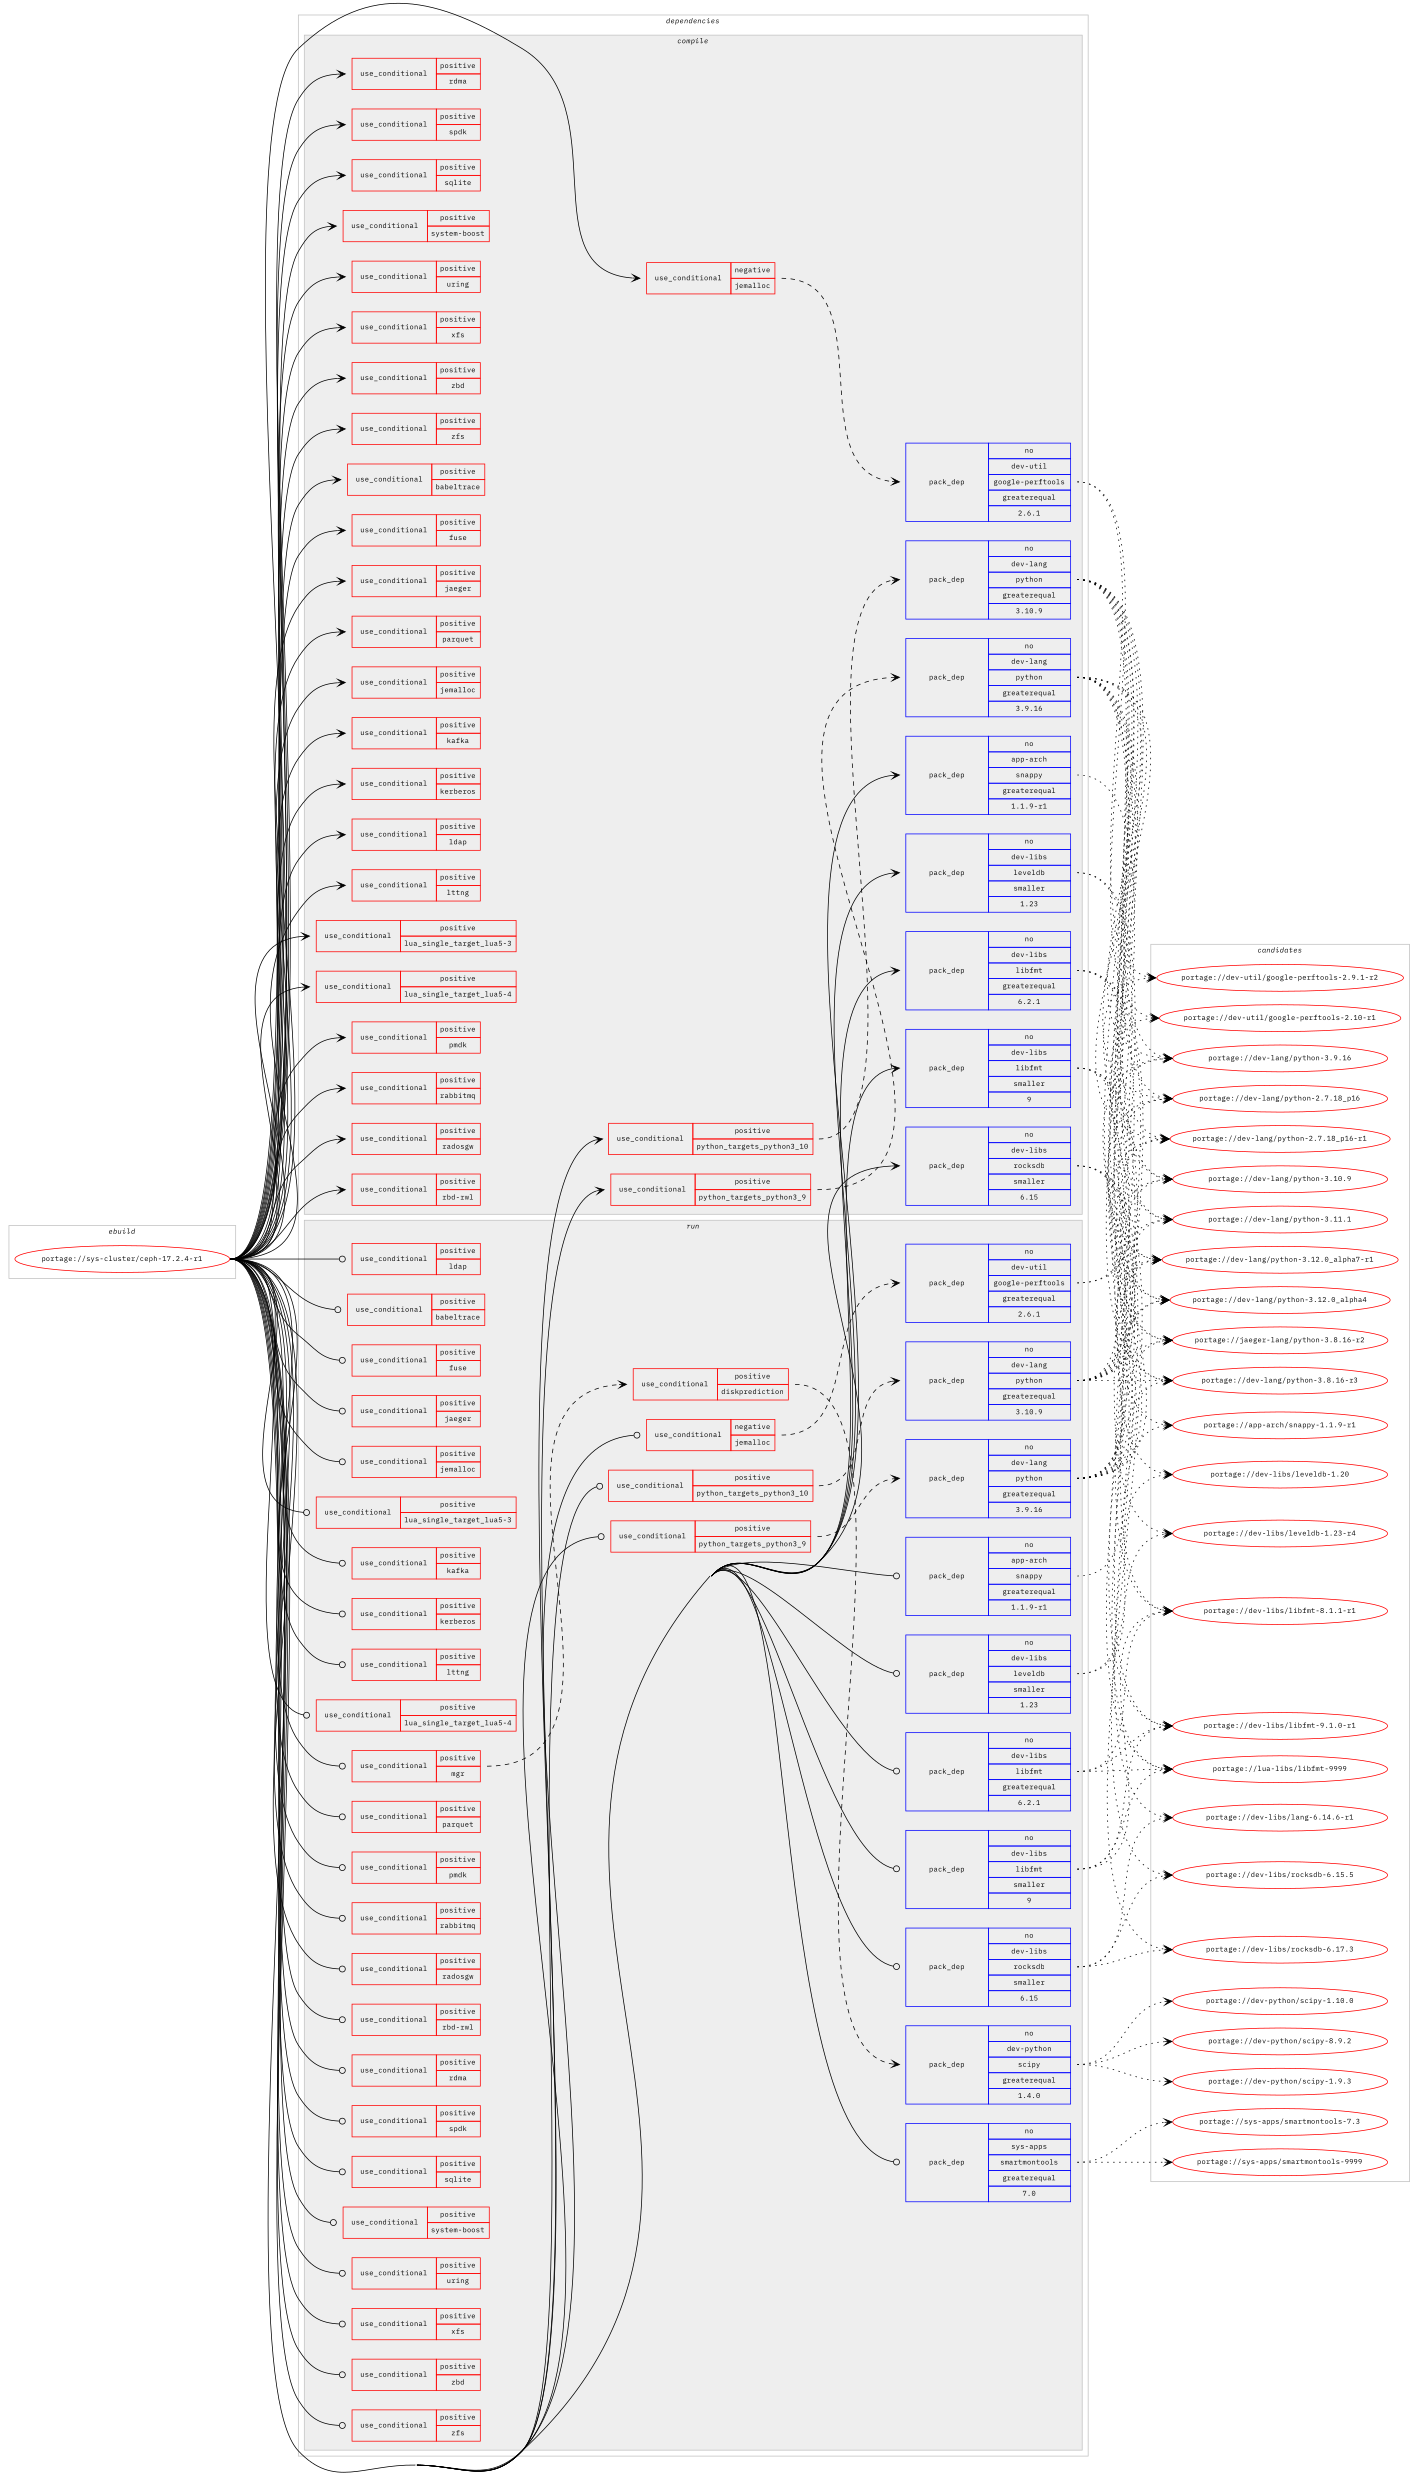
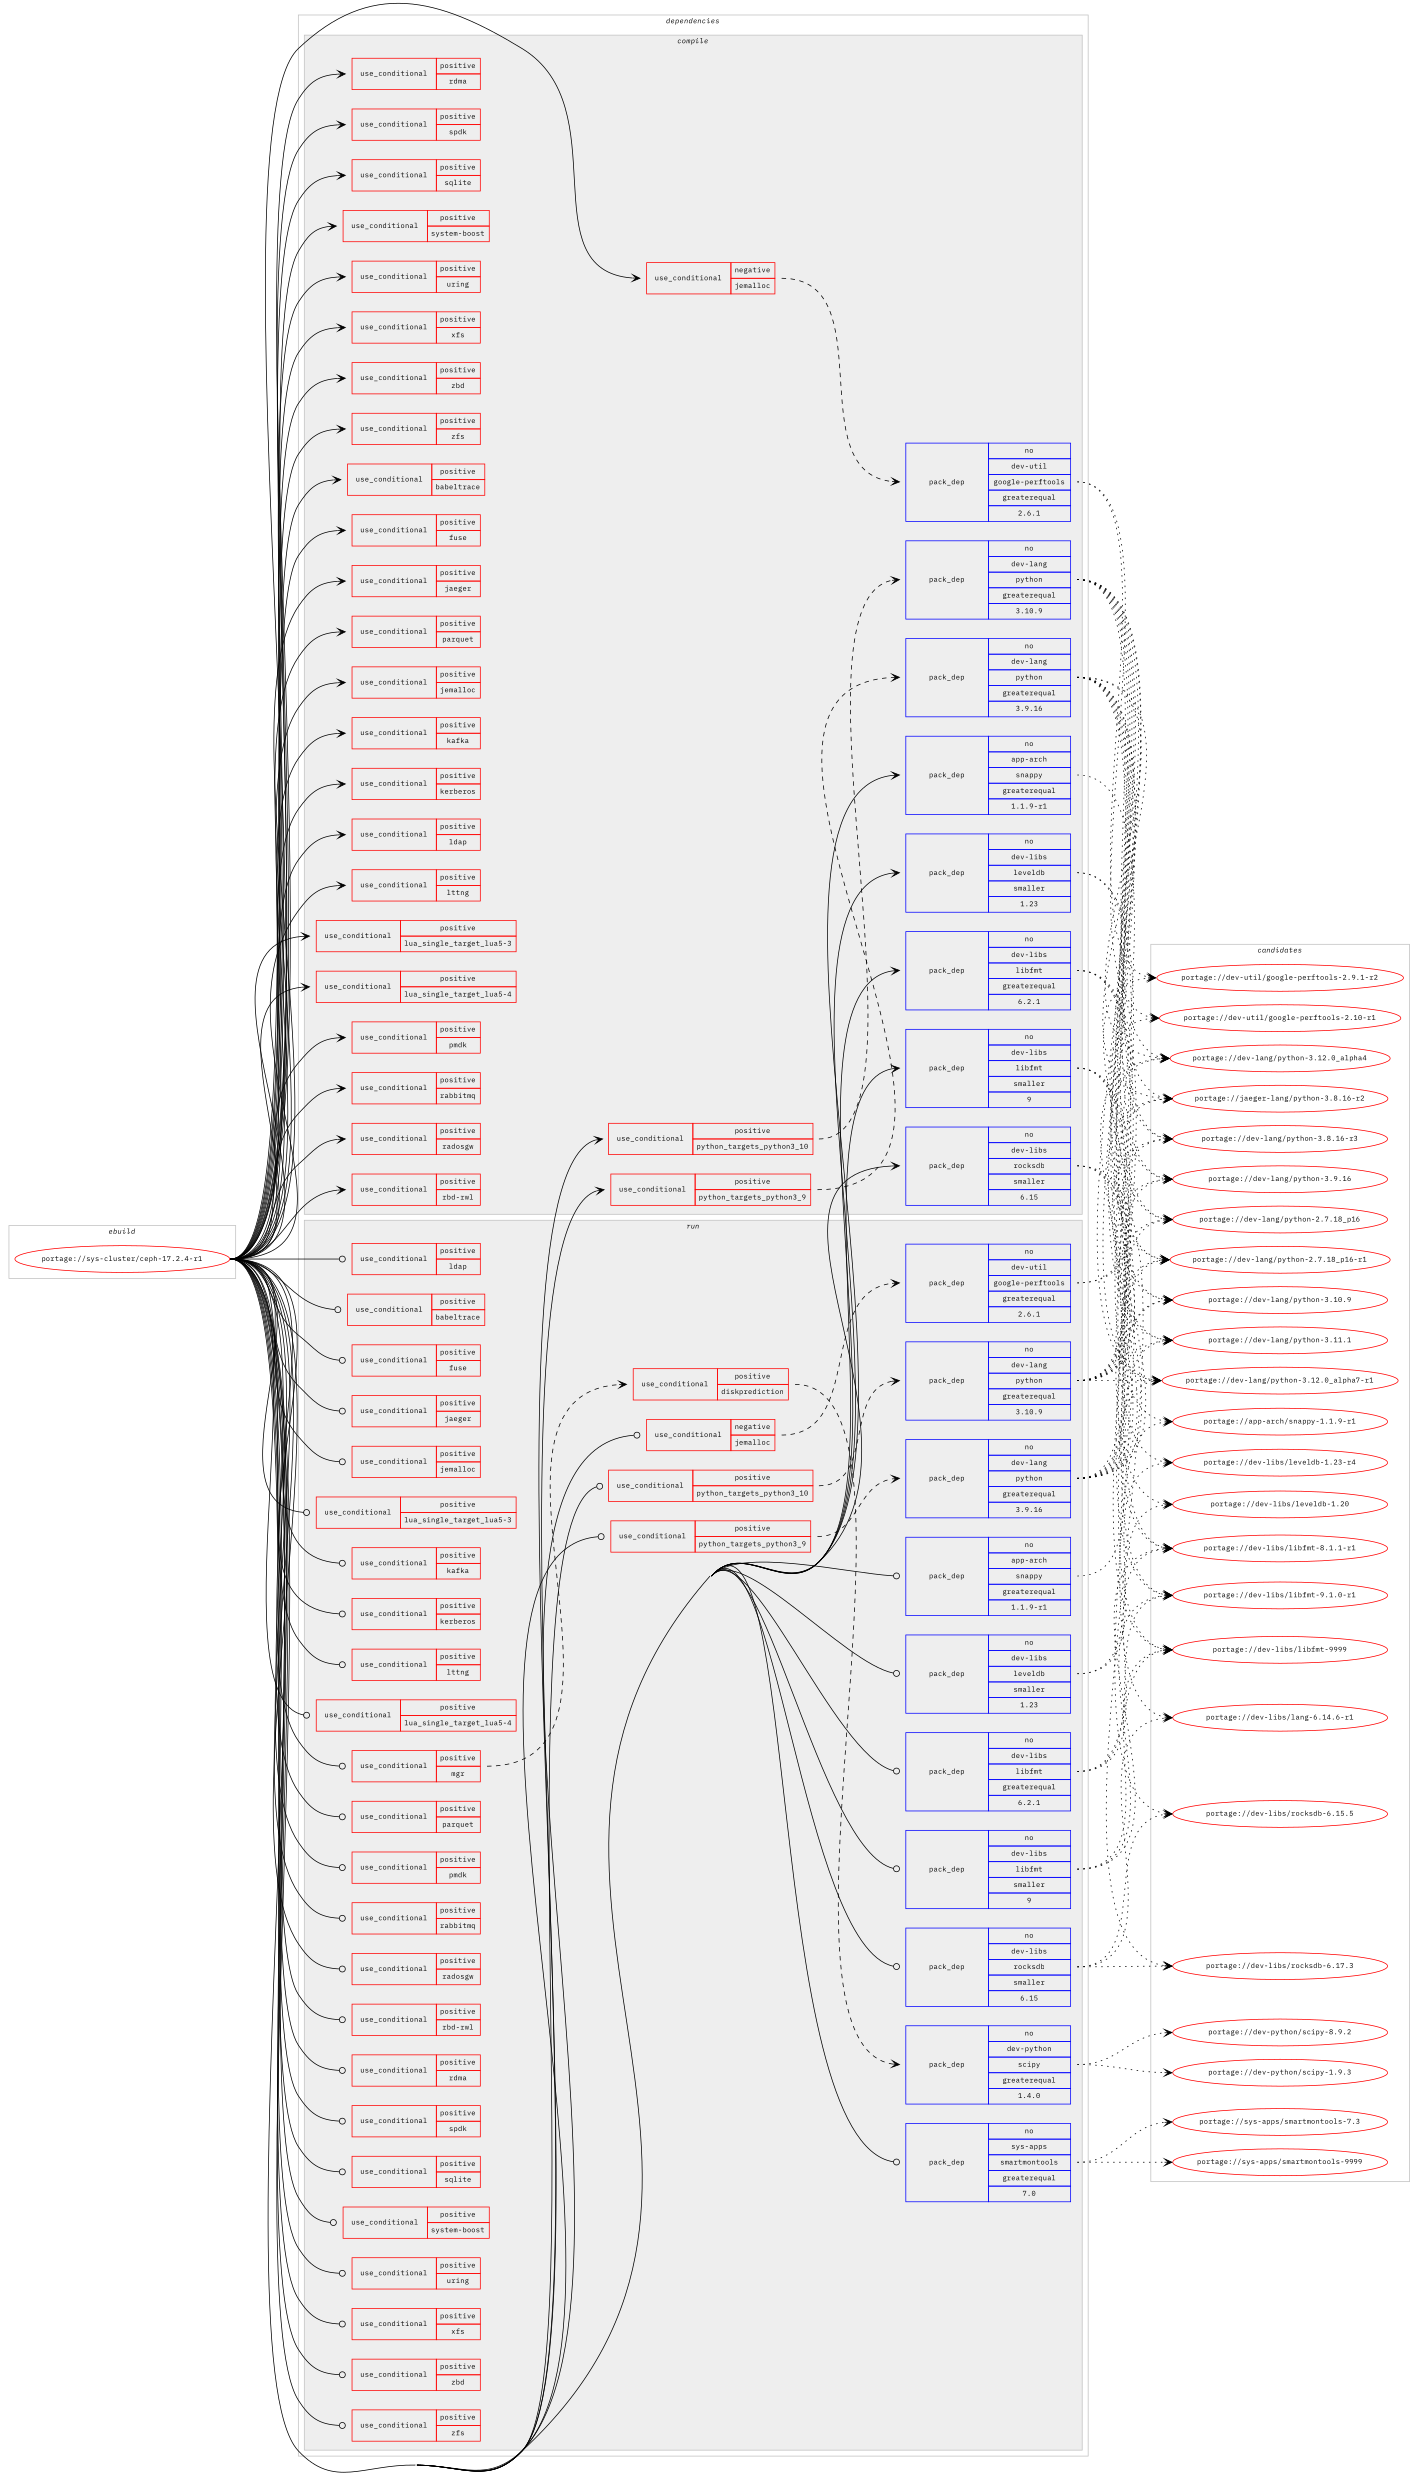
(1280, 1769) -> (1280, 1650)
(1280, 2001) -> none
